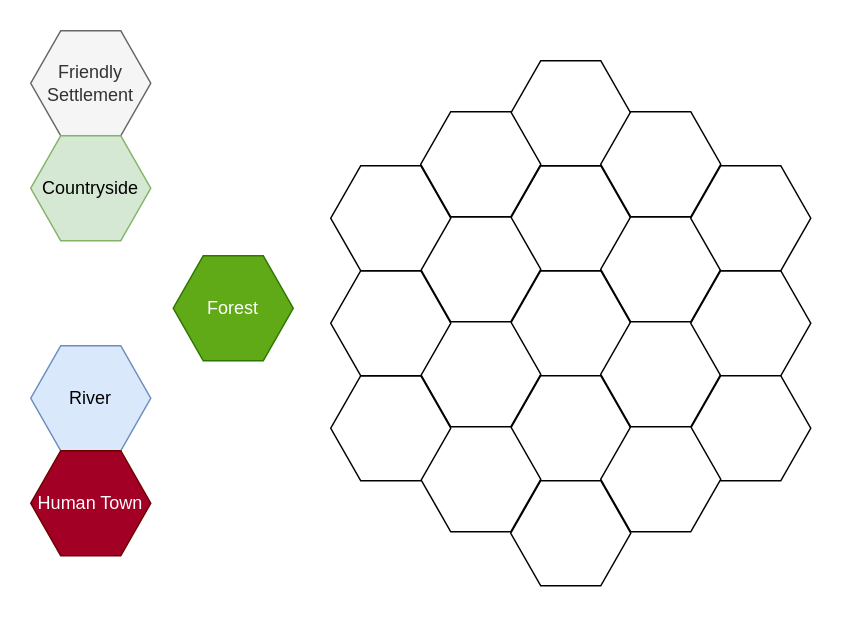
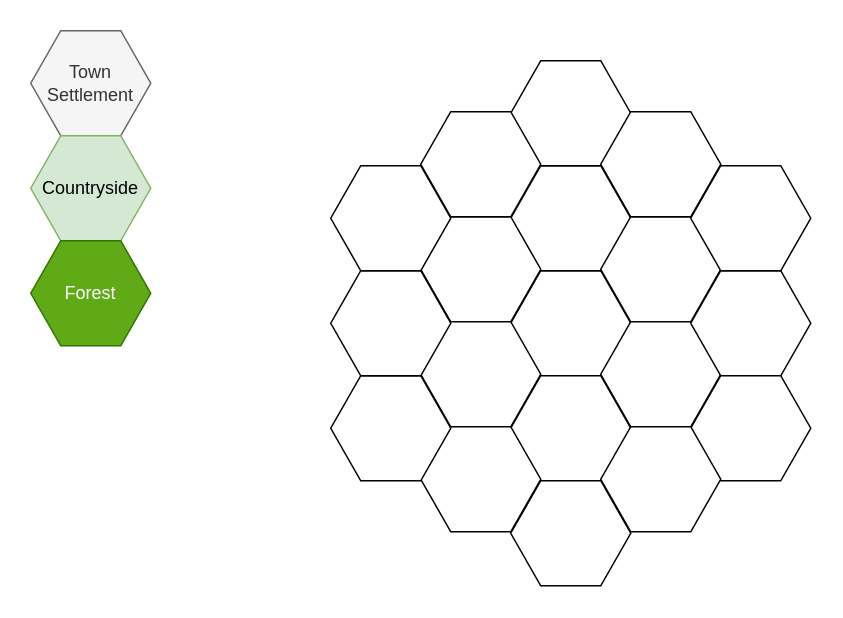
(91, 83) -> (91, 83)
(233, 308) -> (91, 293)
(91, 398) -> none
(91, 503) -> none
